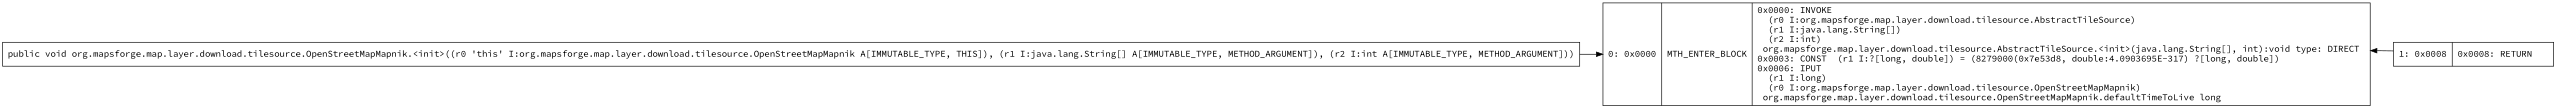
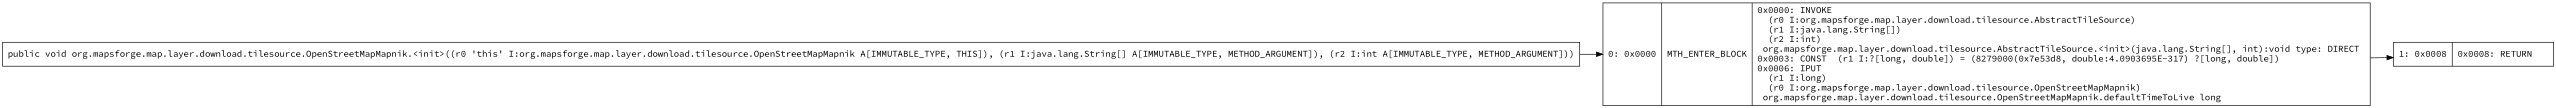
(2385, 51) -> (2379, 58)
